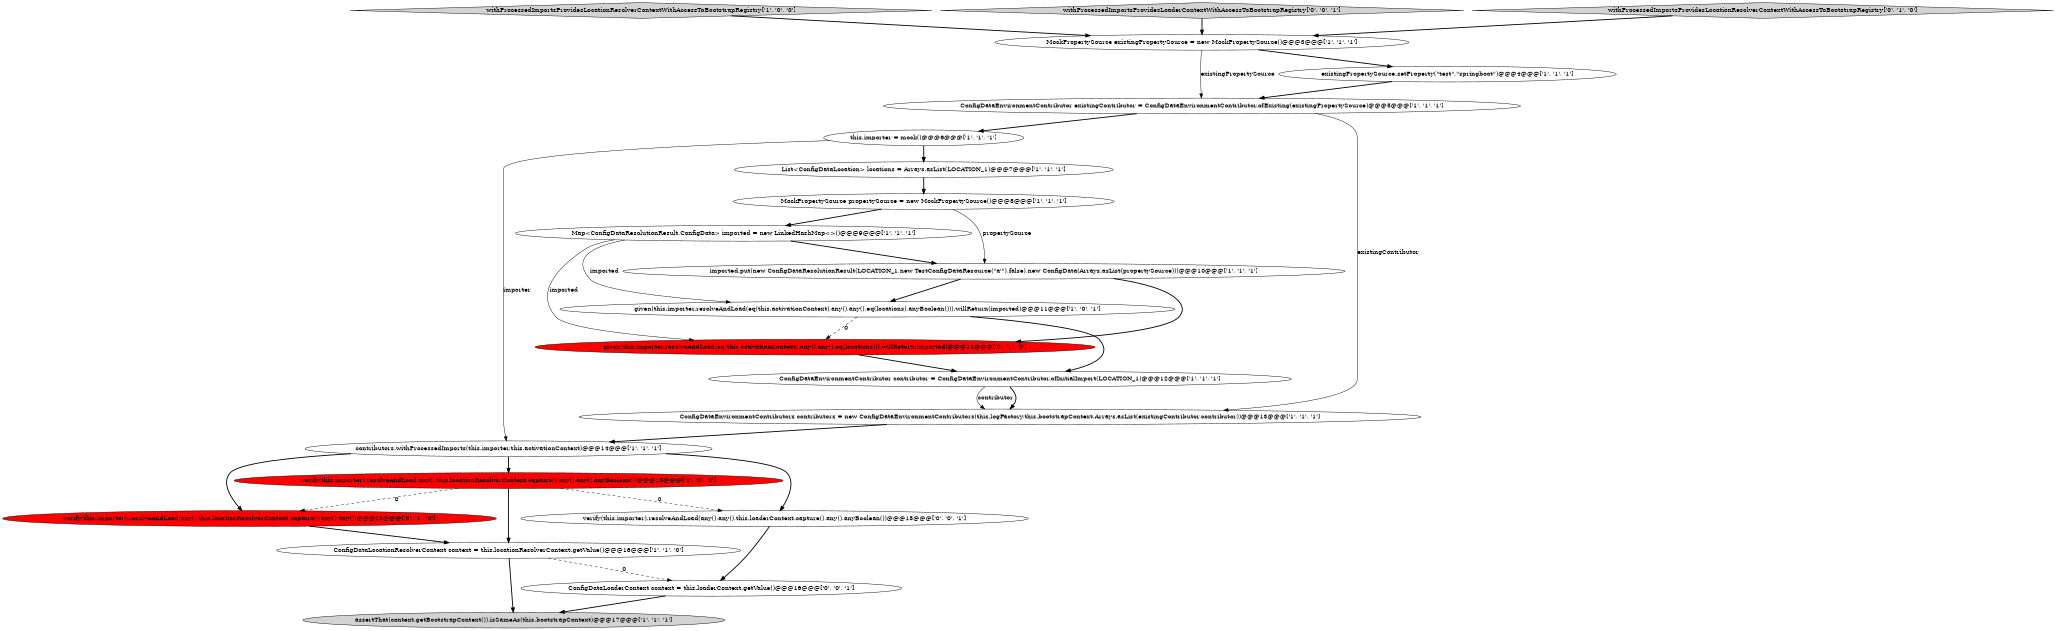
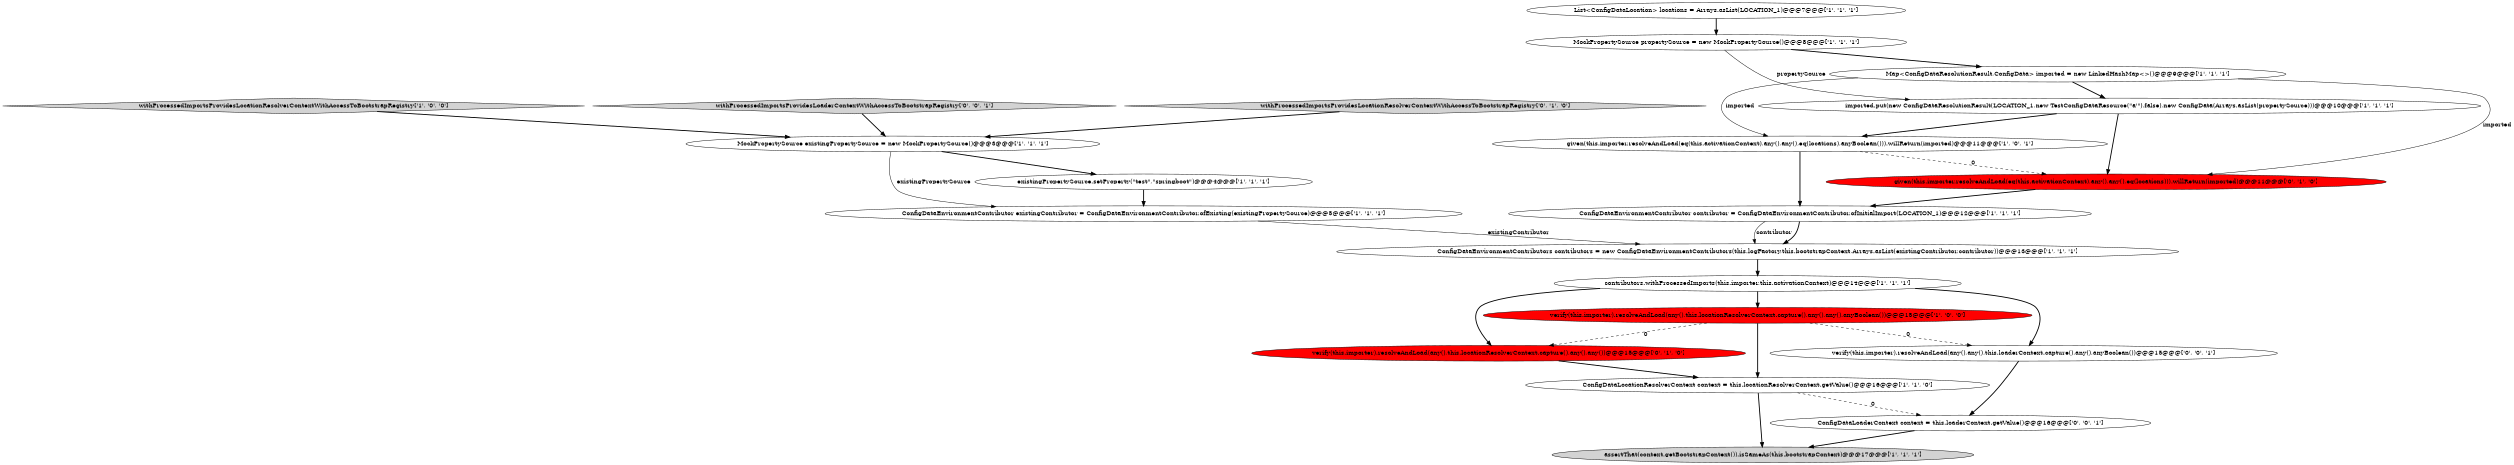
(924, 138) -> none
